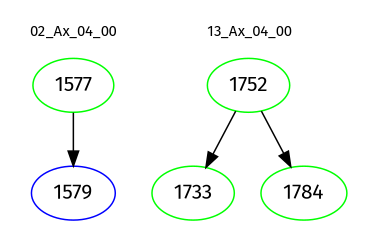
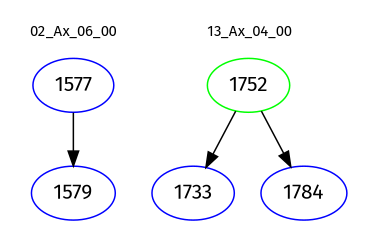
(73, 32) -> (73, 32)
(73, 85) -> (73, 85)
(193, 193) -> (193, 193)
(304, 193) -> (304, 193)
